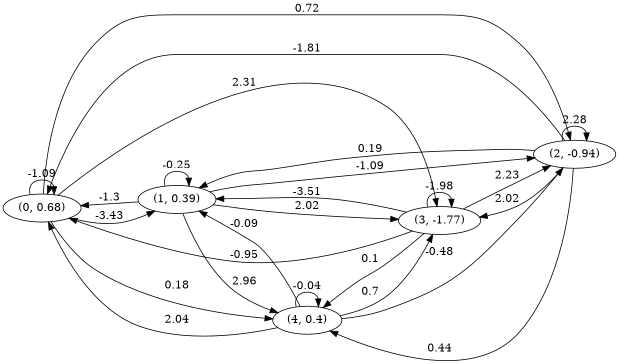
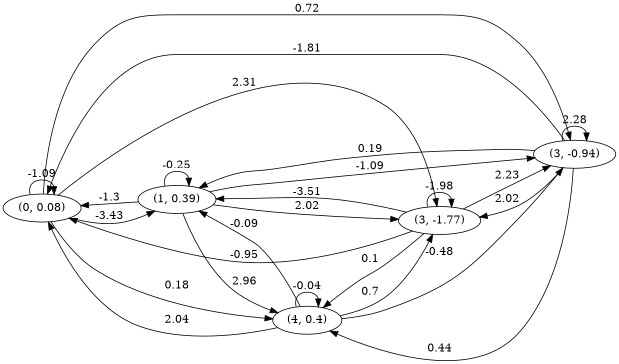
(575, 154) -> (575, 154)
(42, 208) -> (42, 208)
